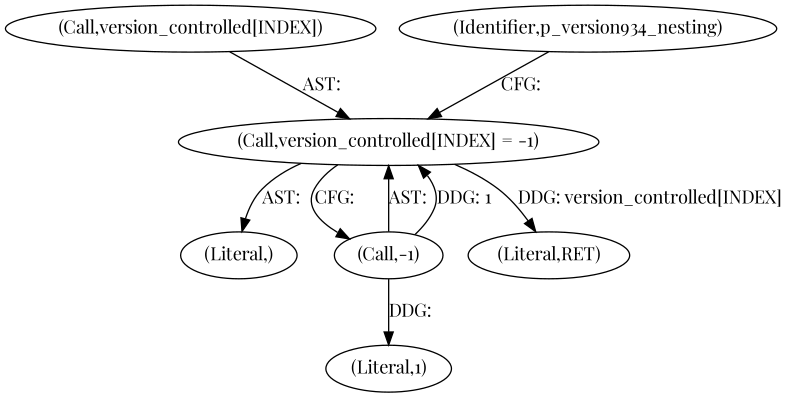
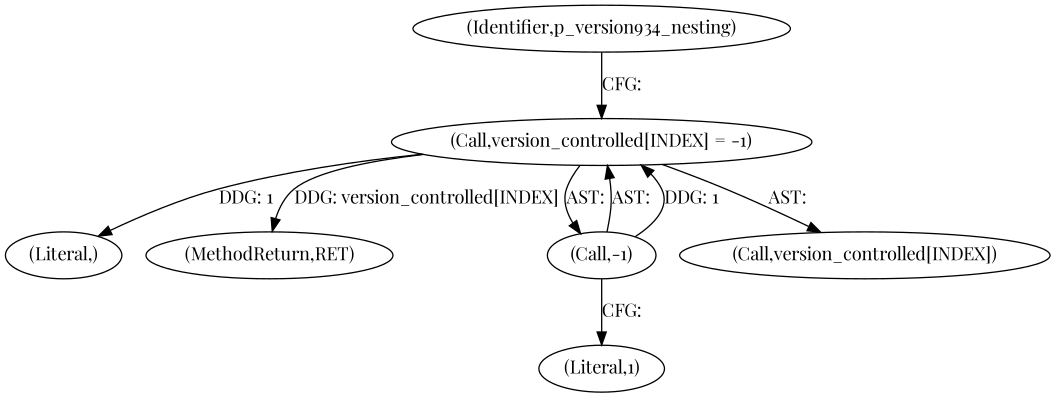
(284, 82) -> (736, 194)
(284, 199) -> (247, 199)
(337, 199) -> (589, 199)
(549, 255) -> (269, 255)
(413, 312) -> (624, 312)
